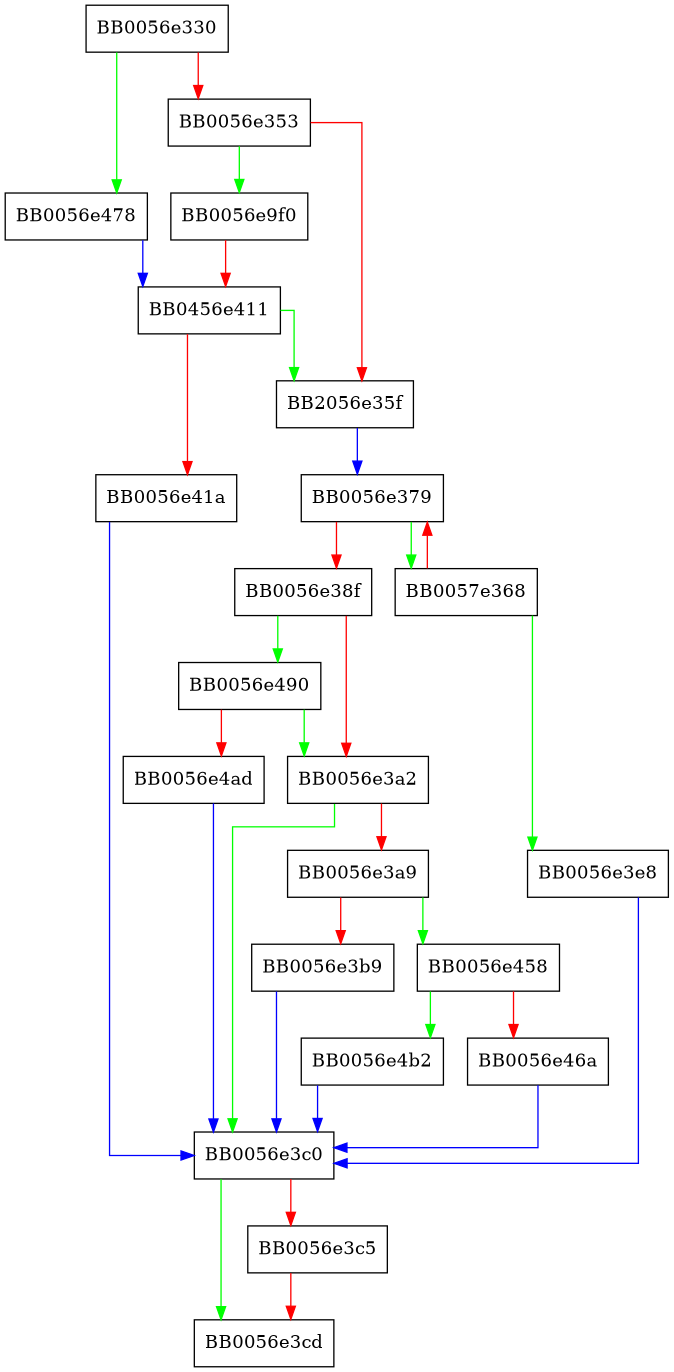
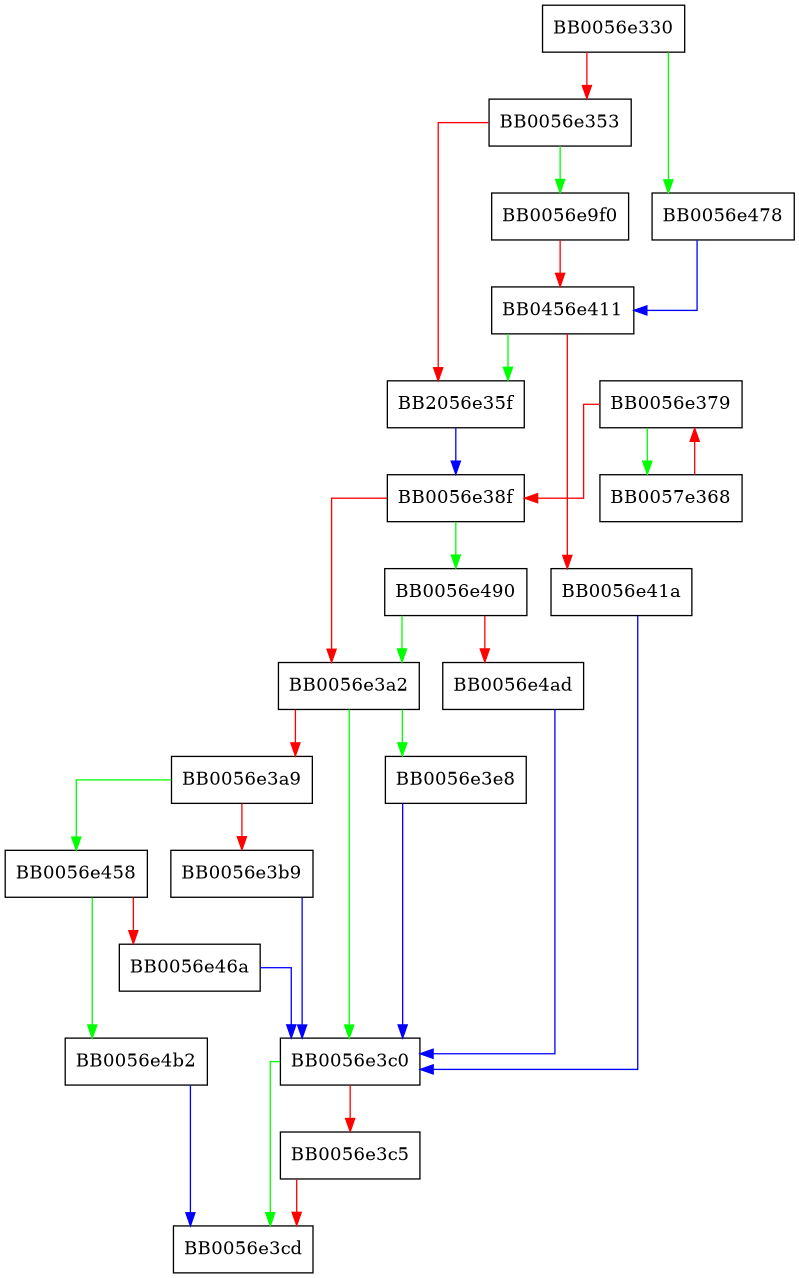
(357, 445) -> (456, 445)
(532, 726) -> (402, 726)
(318, 1102) -> (190, 1149)
